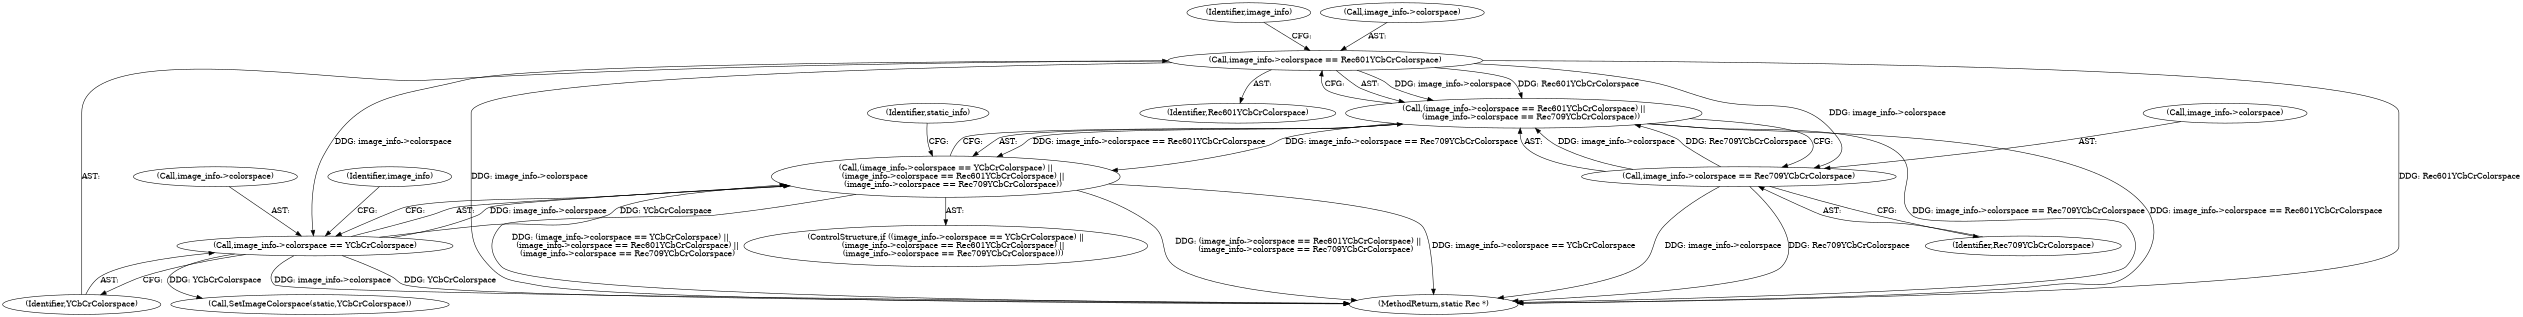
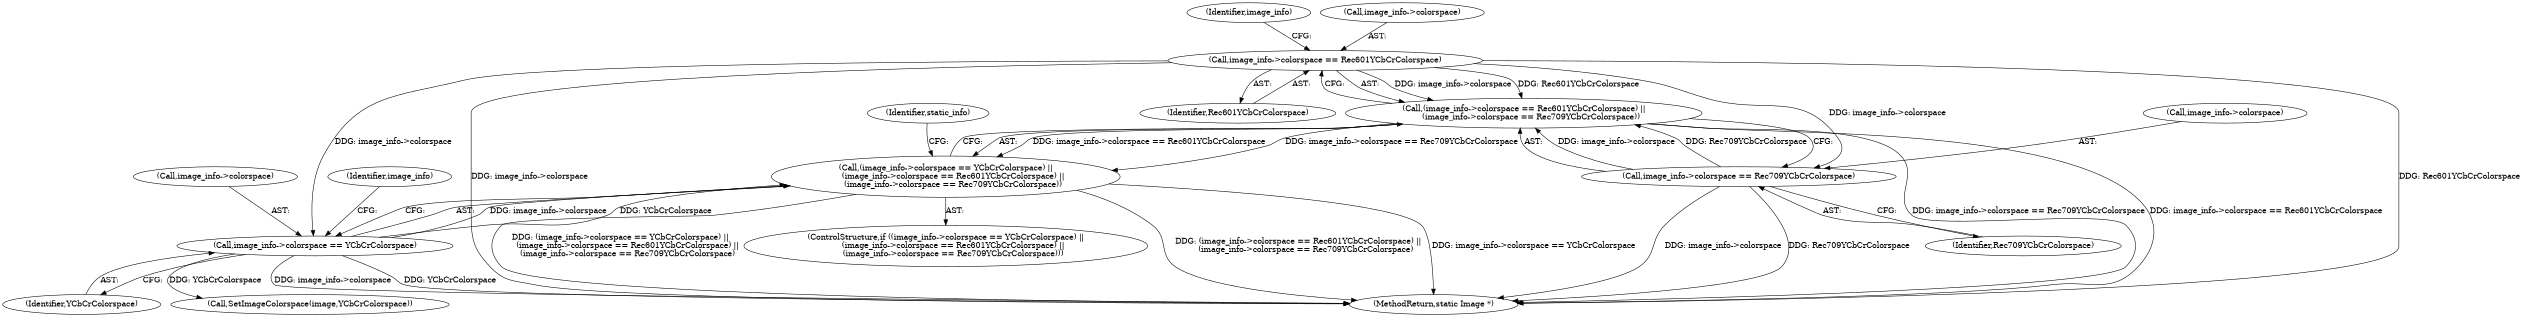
(426, 80) -> (1279, 88)
(310, 305) -> (310, 305)
(1434, 305) -> (1434, 305)
